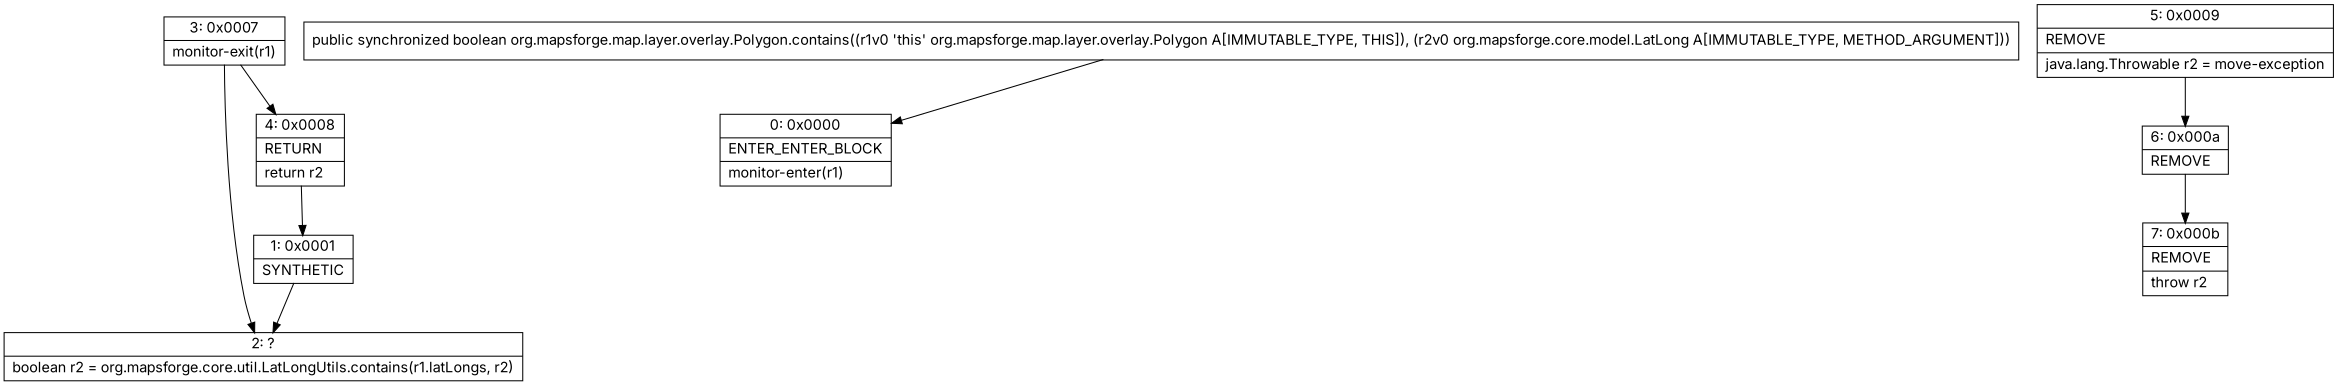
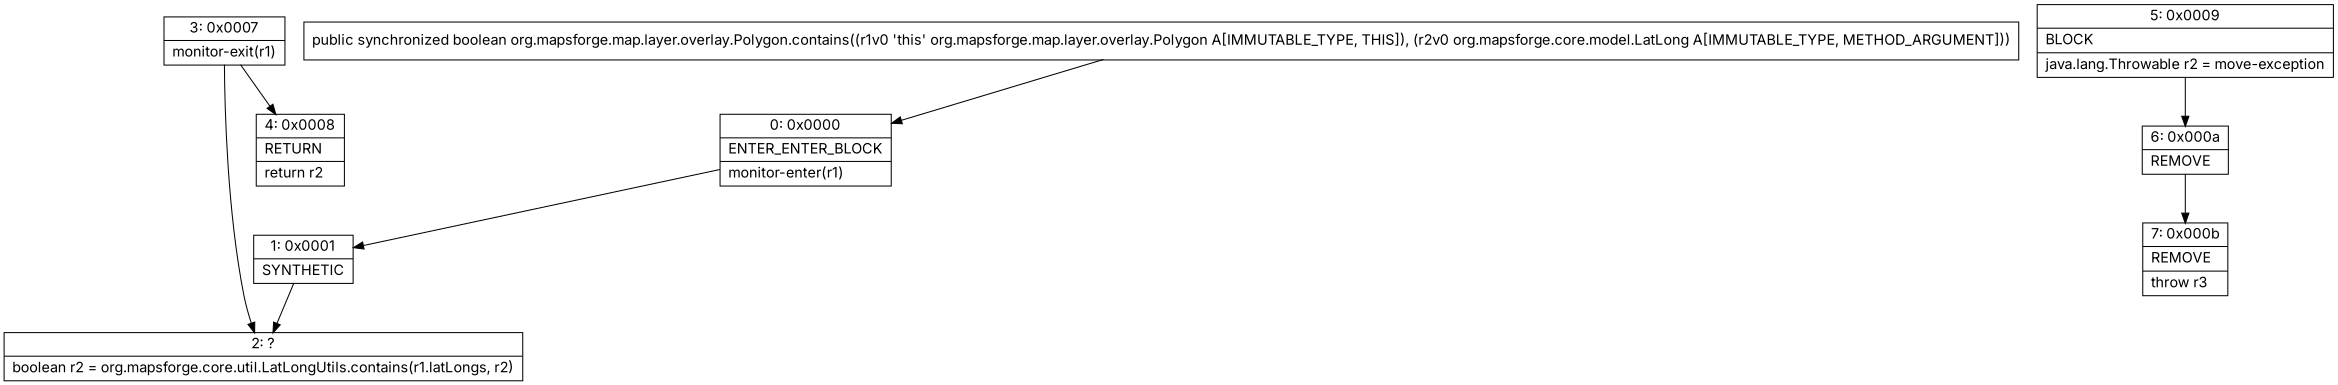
(2076, 40) -> (2070, 40)
(302, 205) -> (542, 207)
(2179, 283) -> (2180, 283)
